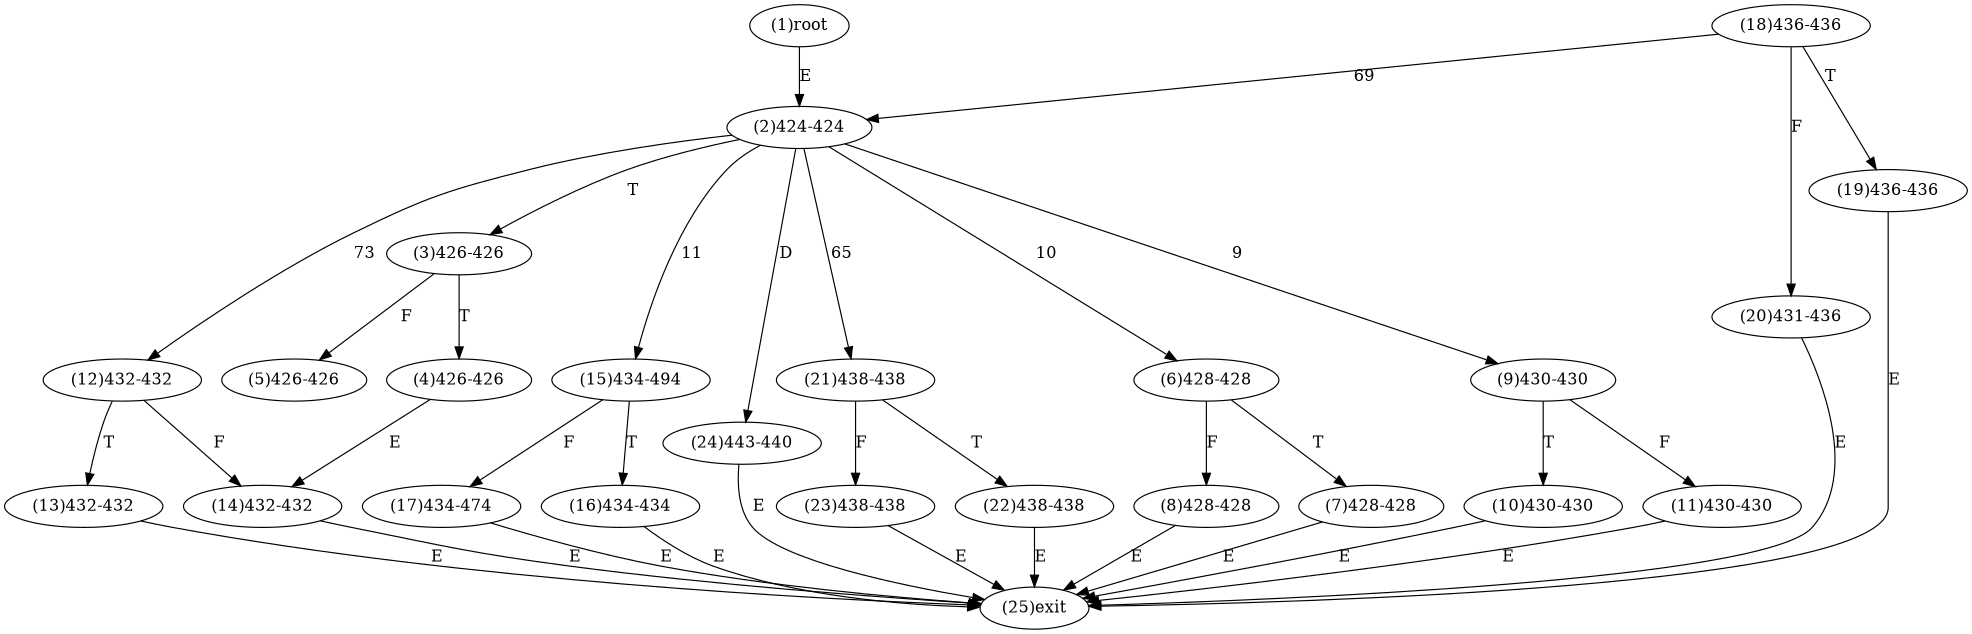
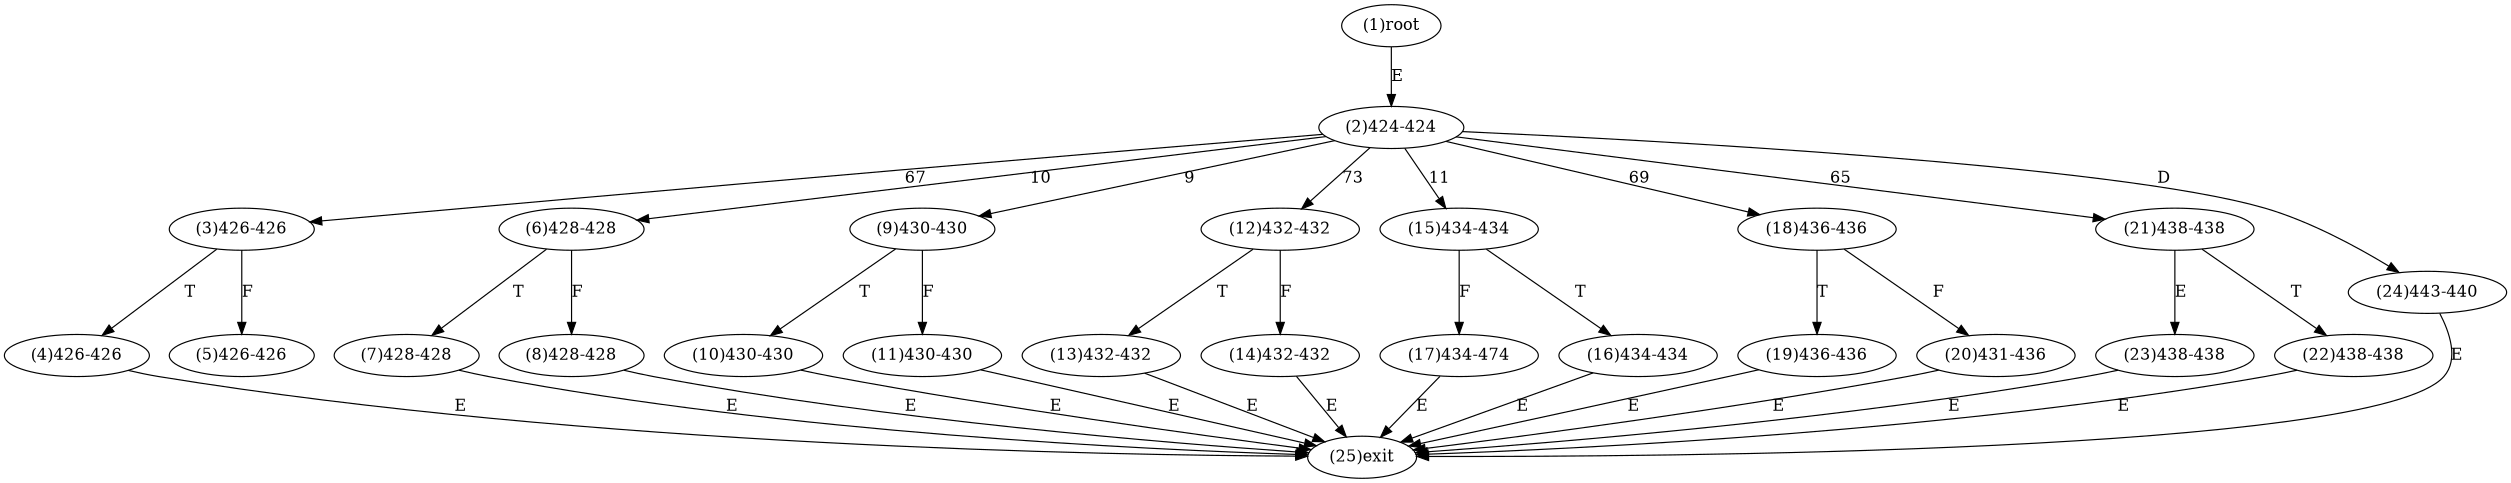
(1299, 76) -> (1597, 177)
(633, 191) -> (916, 178)
(631, 380) -> (1459, 229)
(366, 440) -> (710, 435)
(861, 443) -> (2181, 292)
